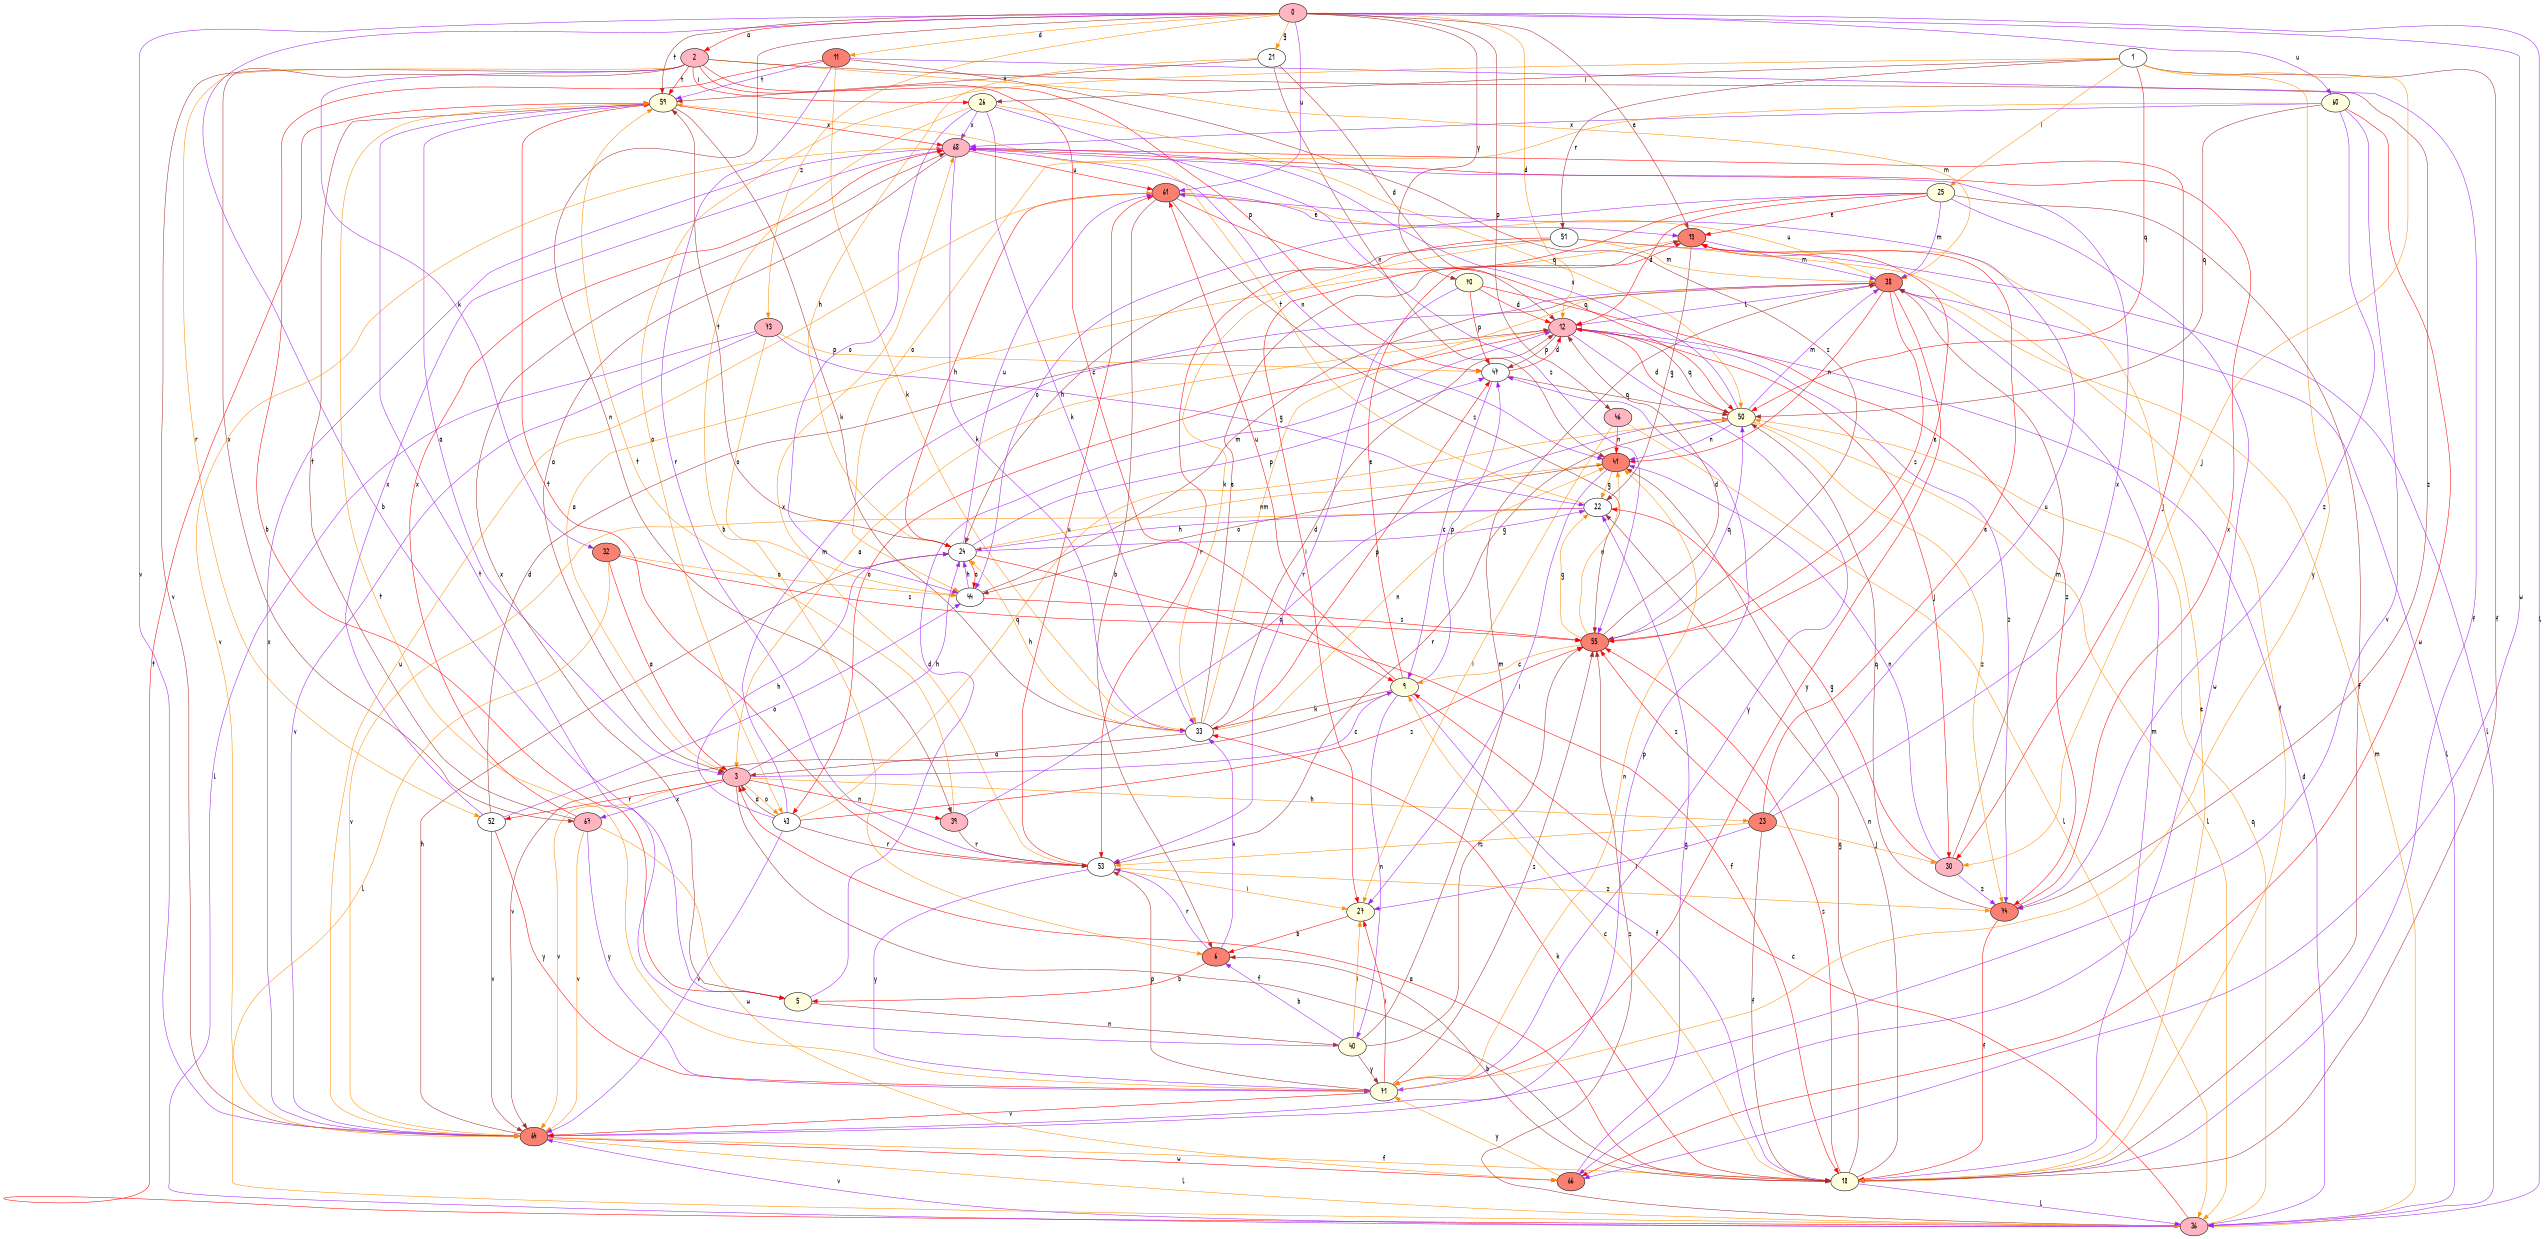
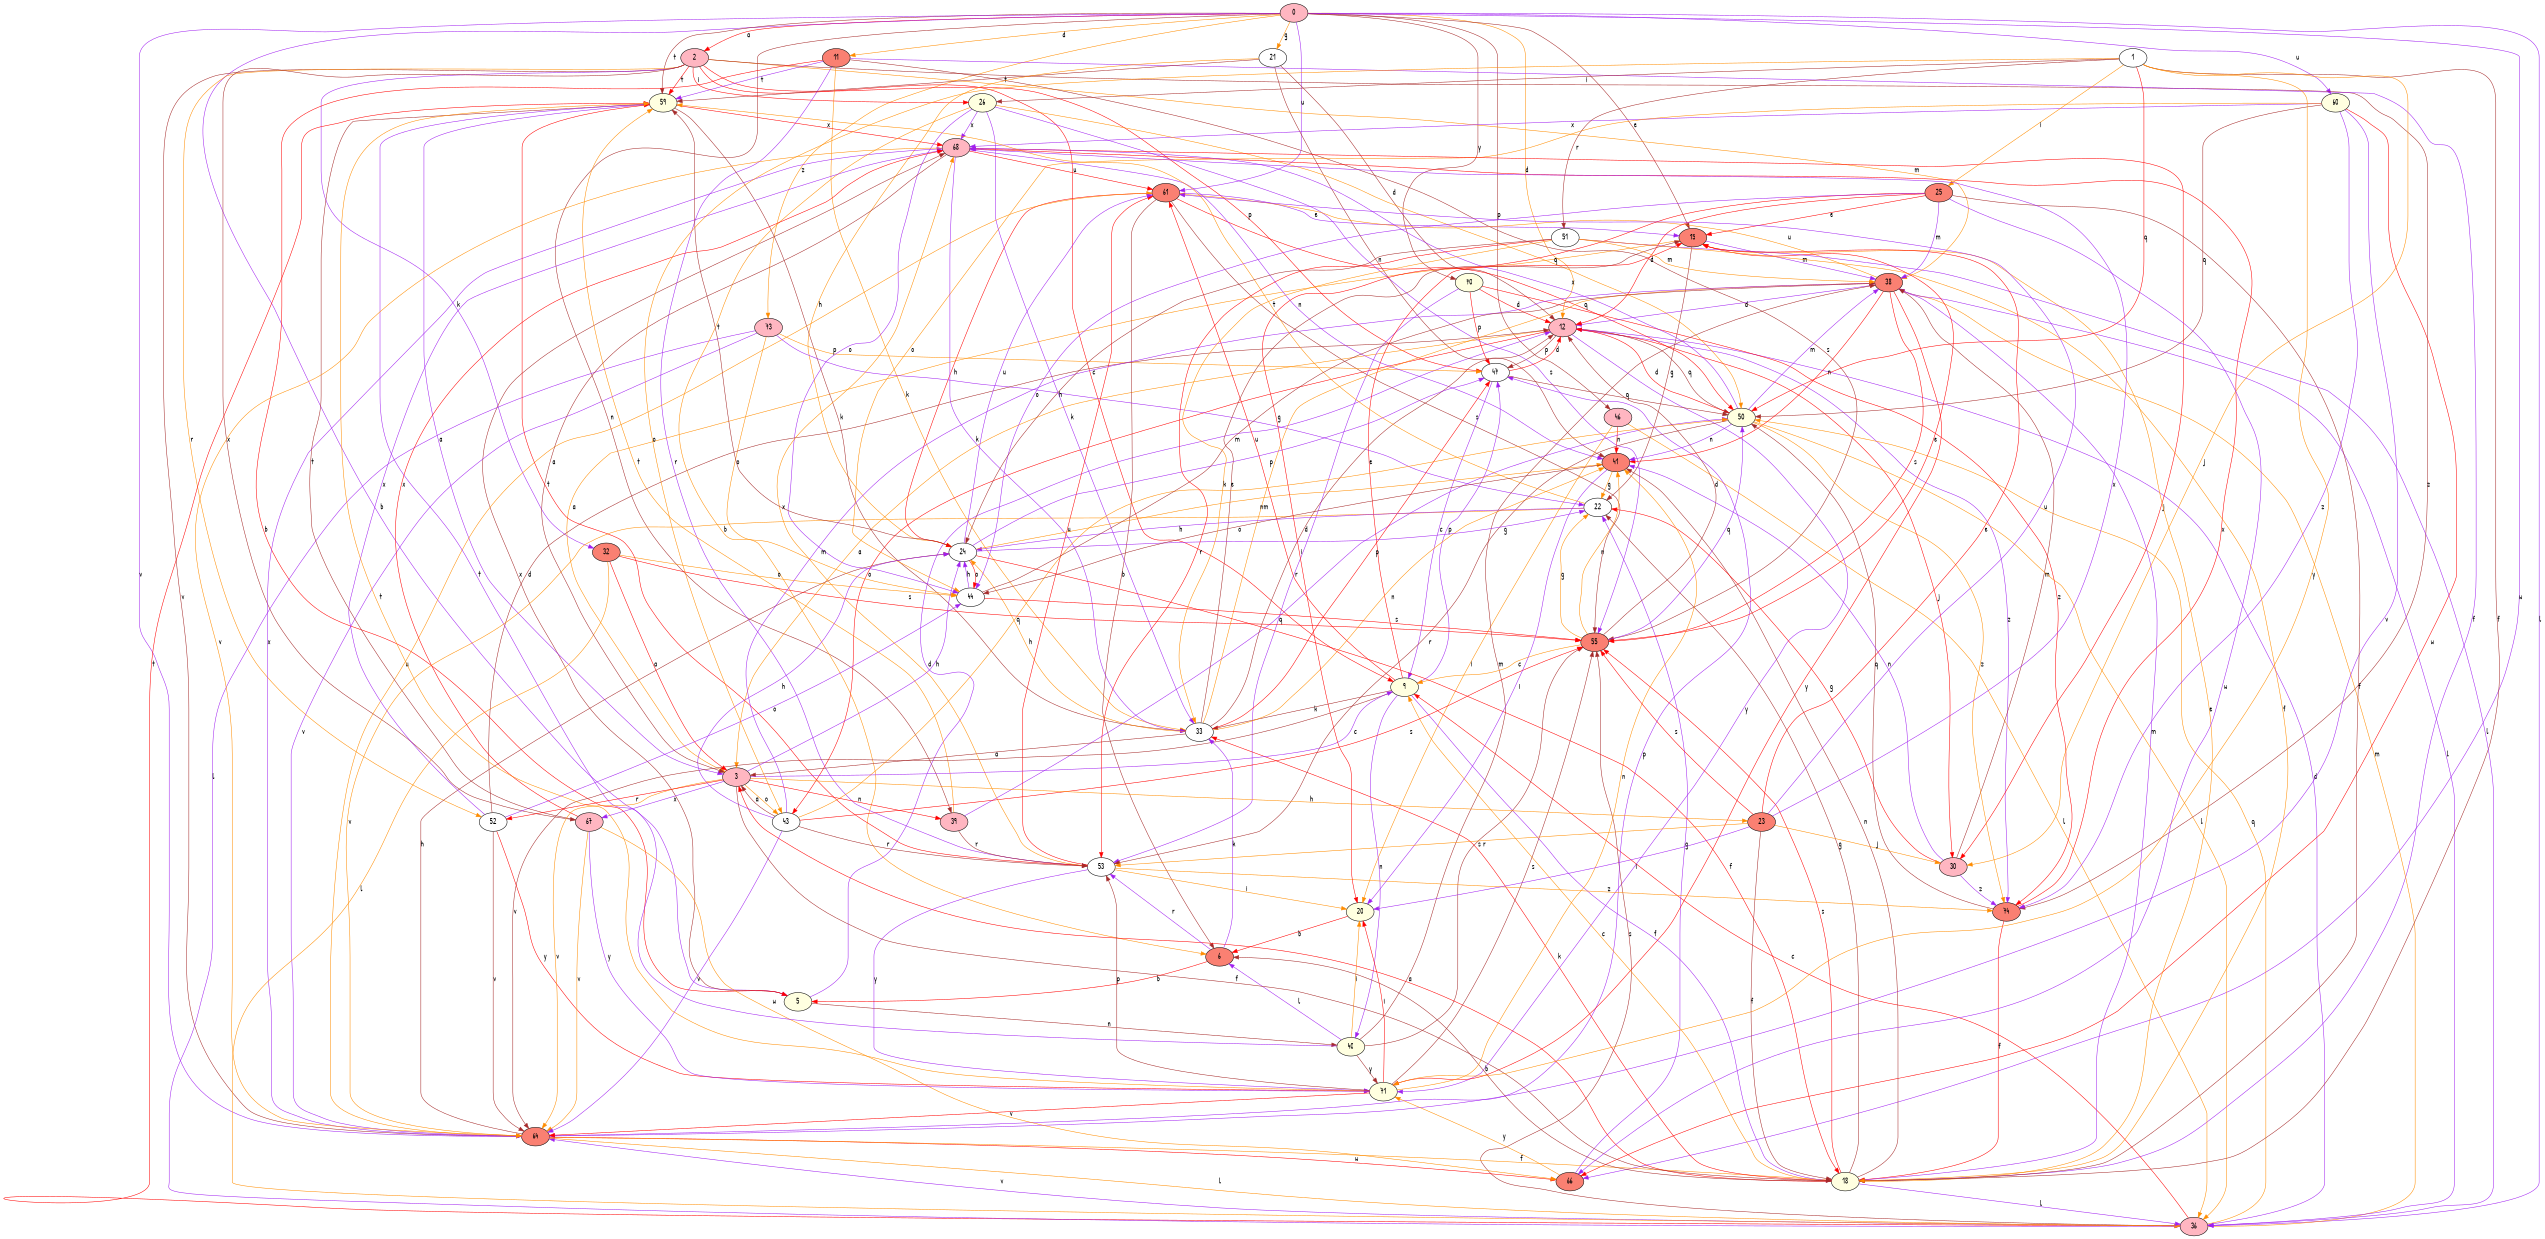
(1941, 193) -> (1939, 193)
(1746, 305) -> (1747, 305)
(1361, 912) -> (1360, 912)
(1299, 1002) -> (1299, 1002)
